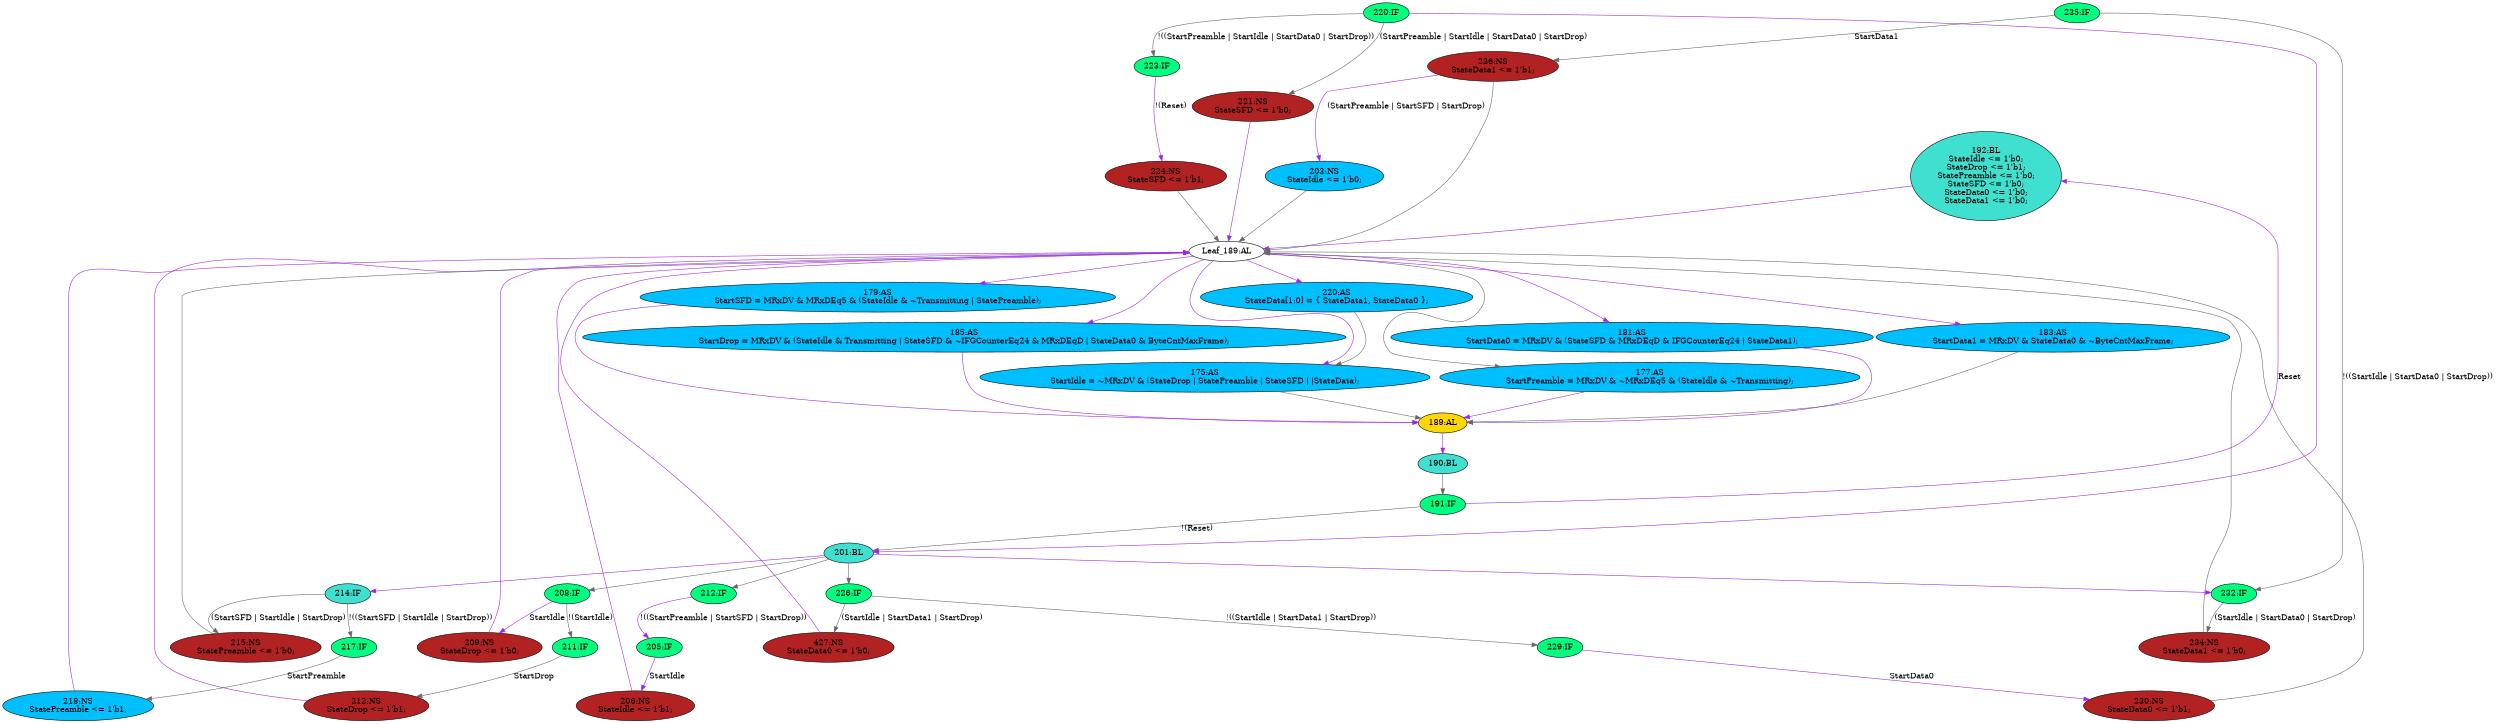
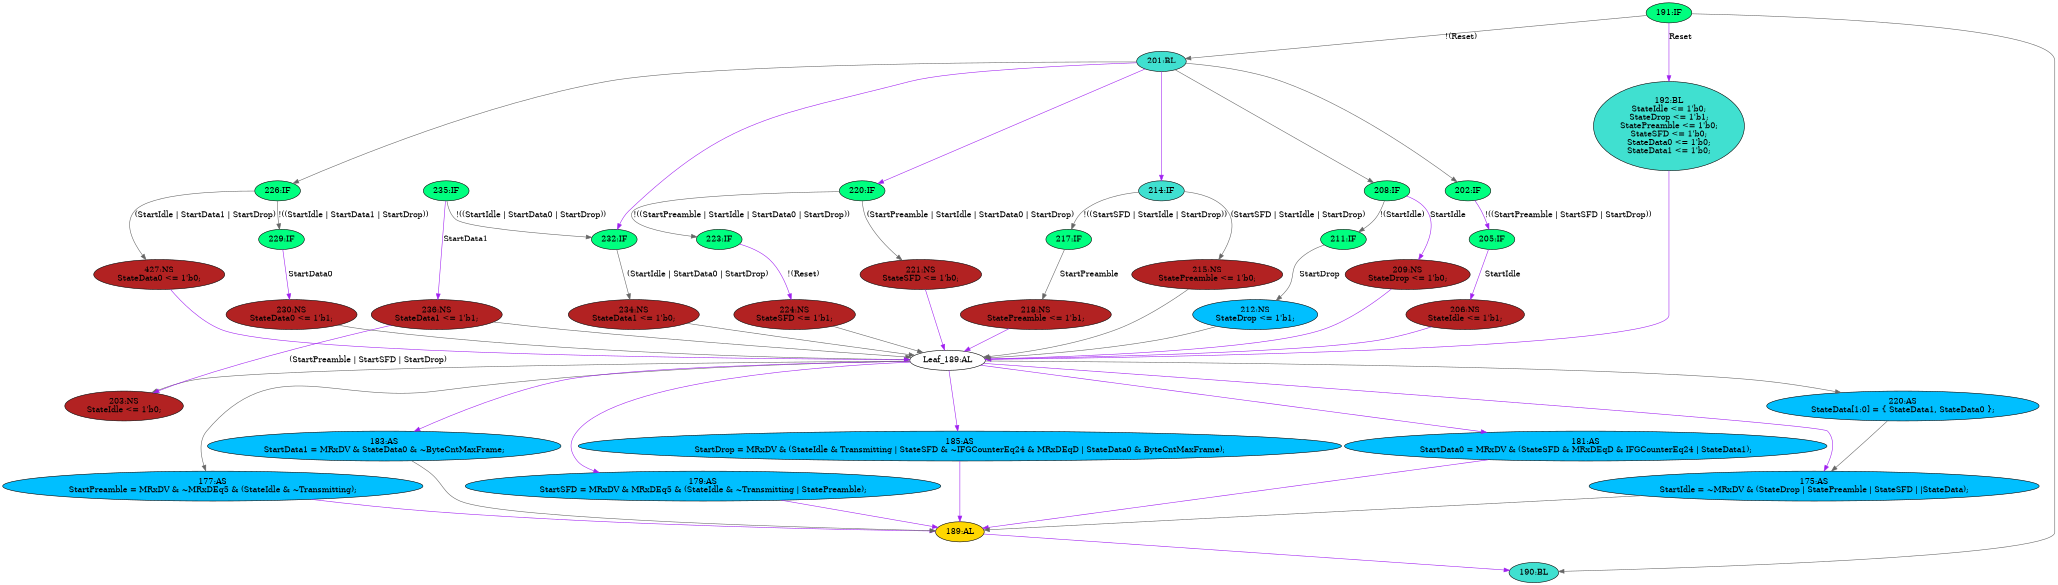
(1807, 38) -> (442, 247)
(1324, 176) -> (124, 406)
(1275, 215) -> (533, 366)
(401, 268) -> (1104, 348)
(1272, 270) -> (1411, 366)
(2244, 473) -> (1014, 125)
(1443, 481) -> (2055, 358)
(714, 594) -> (1468, 191)
(78, 706) -> (1036, 315)
(366, 706) -> (1255, 315)
